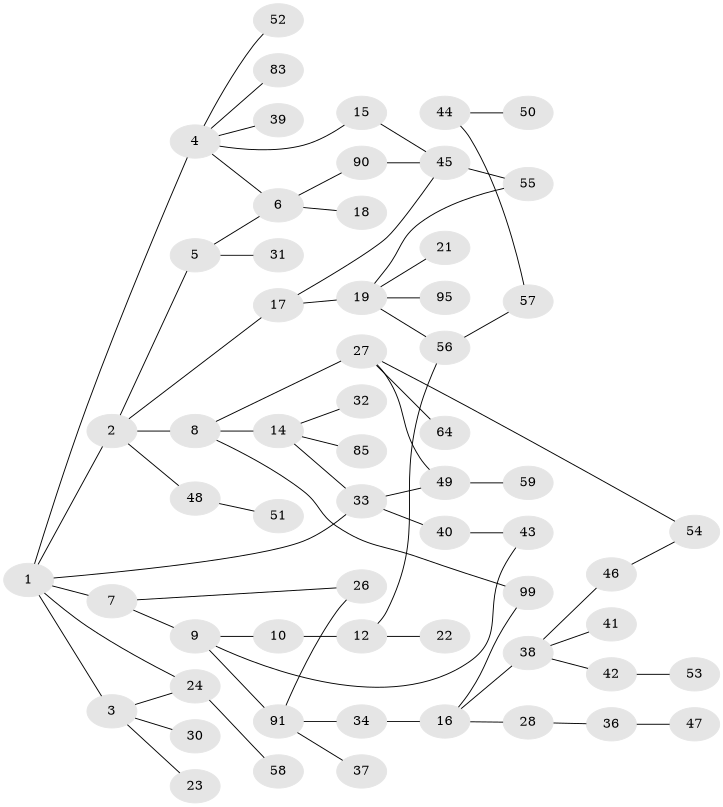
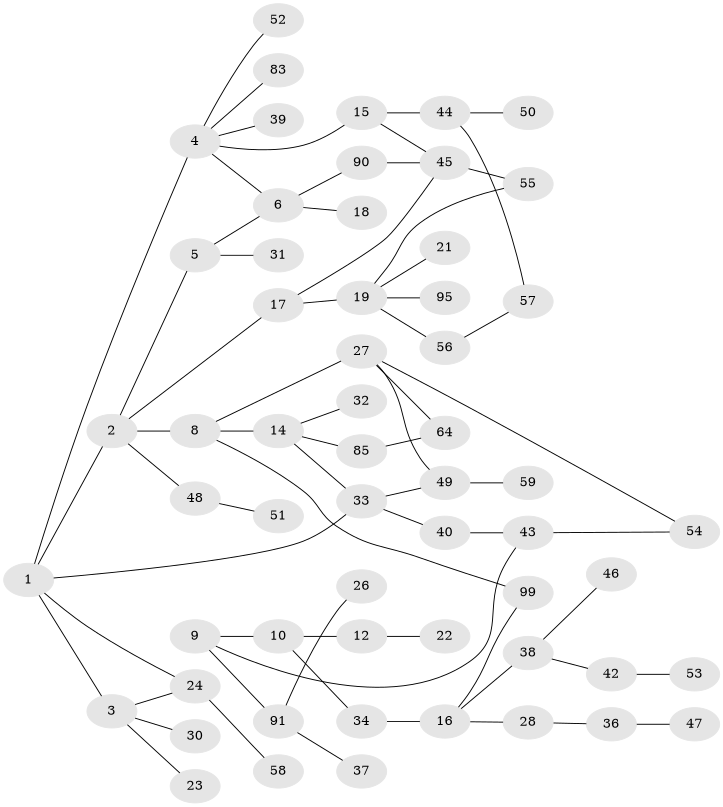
none -> (403, 113)
none -> (403, 442)
(409, 502) -> none
(653, 553) -> (612, 532)
(112, 601) -> none
(611, 624) -> none
(320, 722) -> (315, 673)
